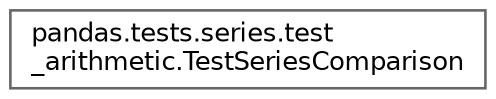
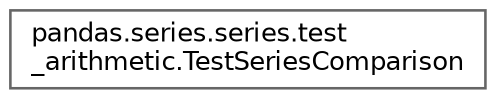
(248, 49) -> (248, 49)
